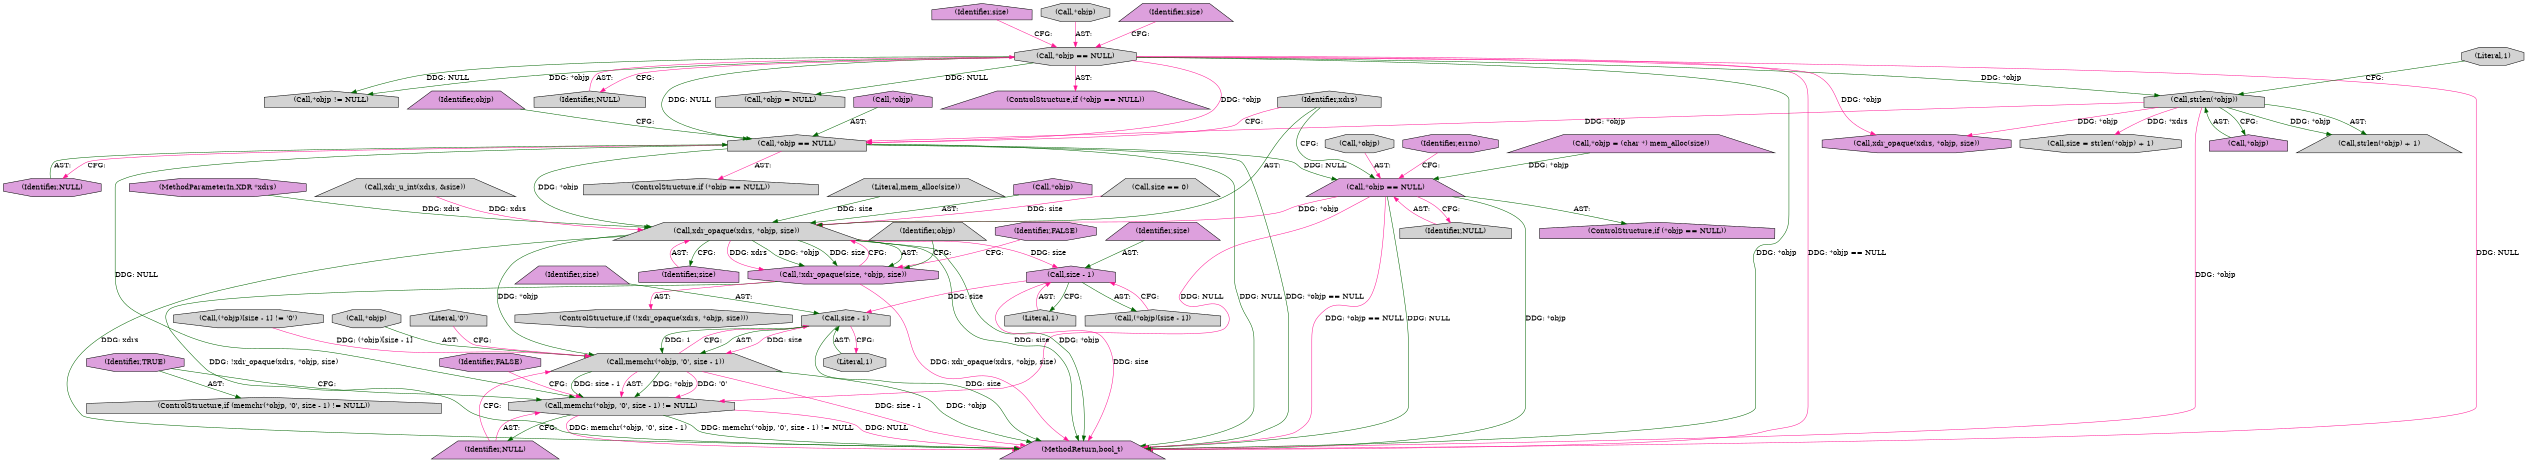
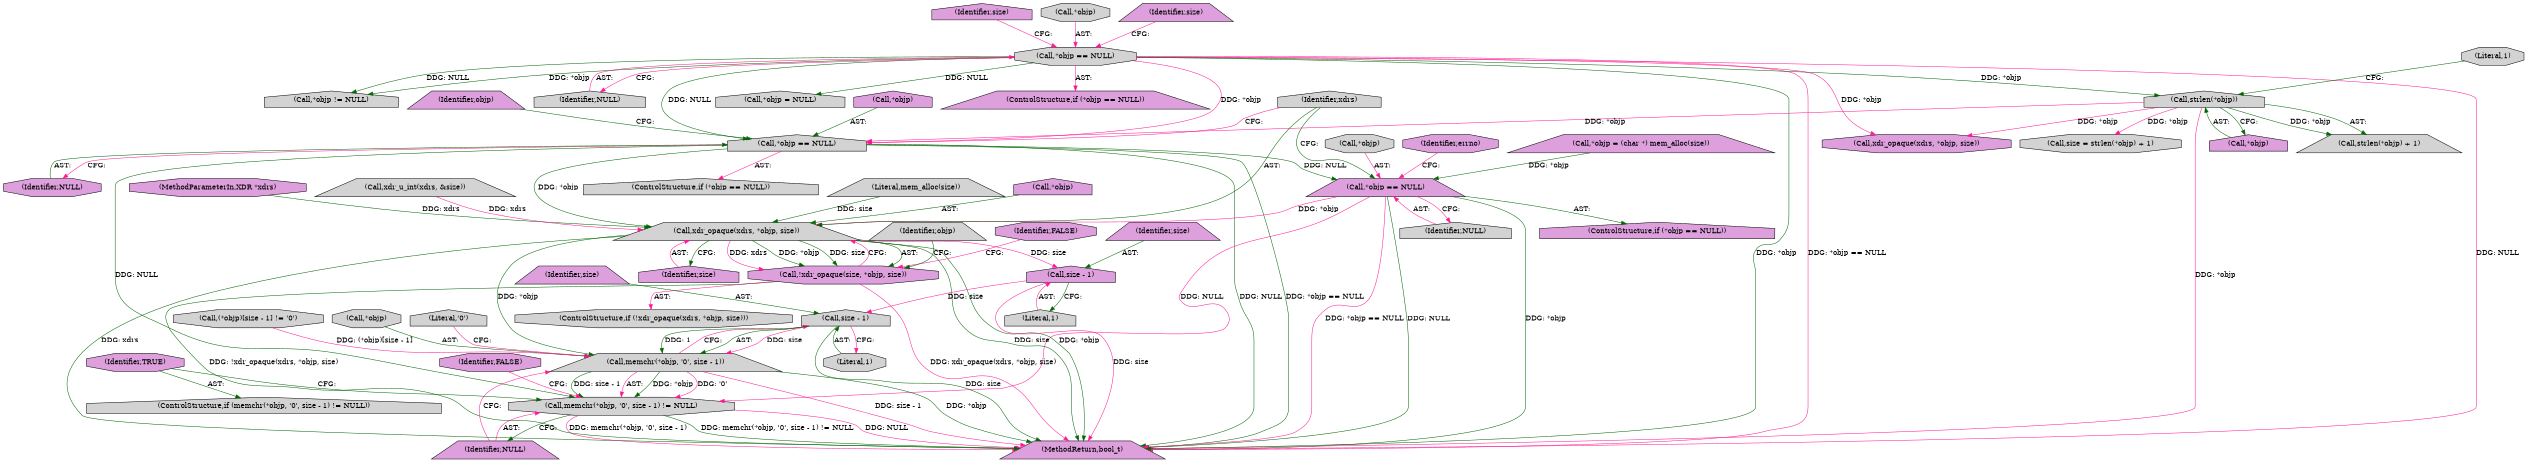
(2168, 122) -> (2168, 122)
(1160, 188) -> none
(1153, 319) -> none
